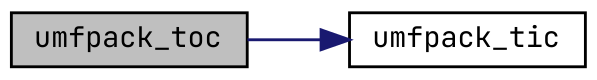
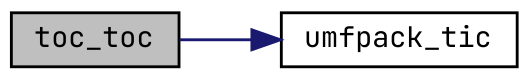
(129, 40) -> (95, 40)
